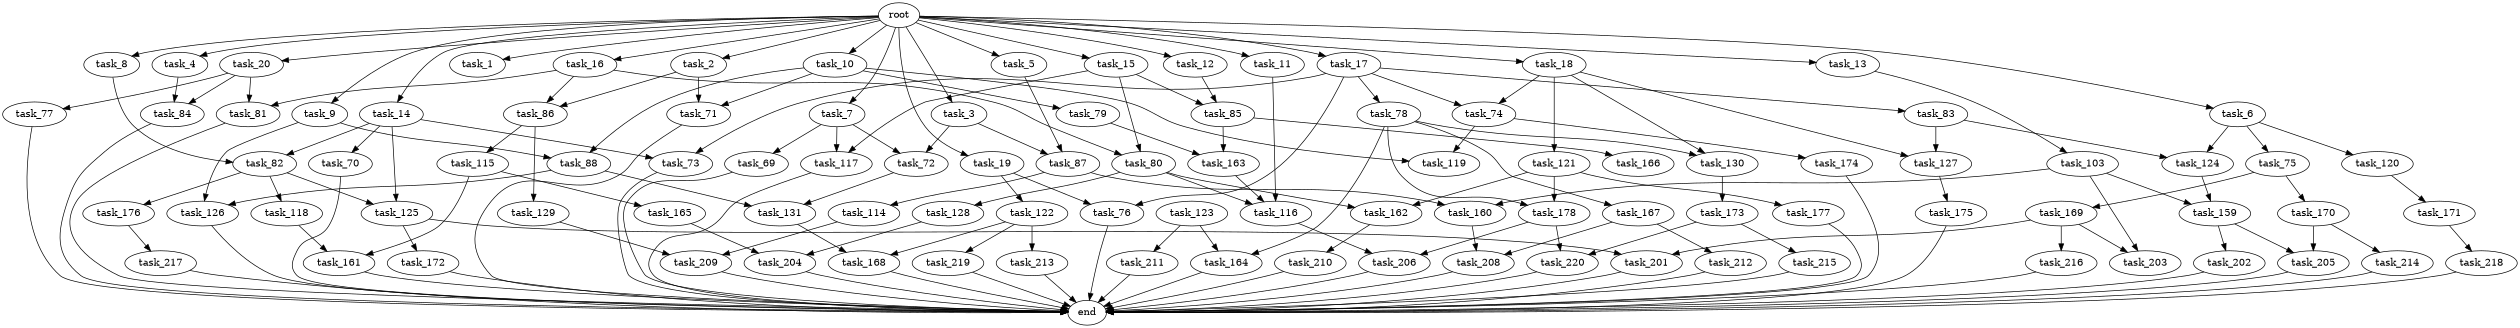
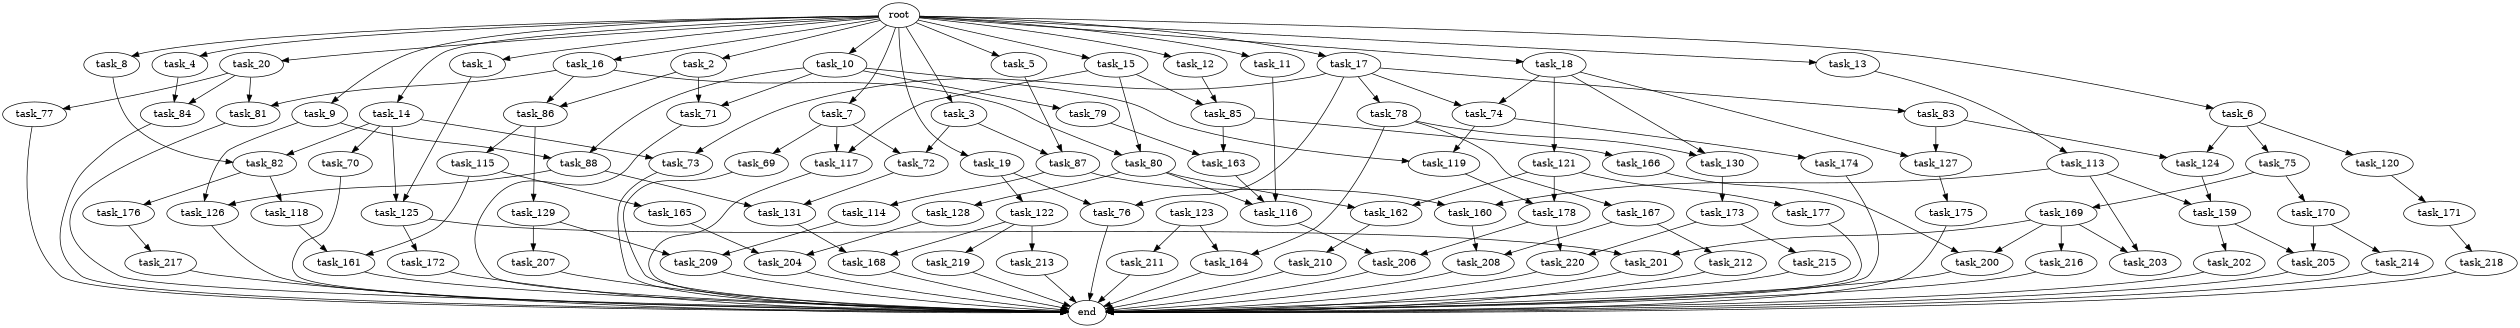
(2083, 164) -> (2083, 164)
(323, 186) -> (439, 136)
(1433, 195) -> (1496, 187)
none -> (533, 263)
none -> (1977, 263)
